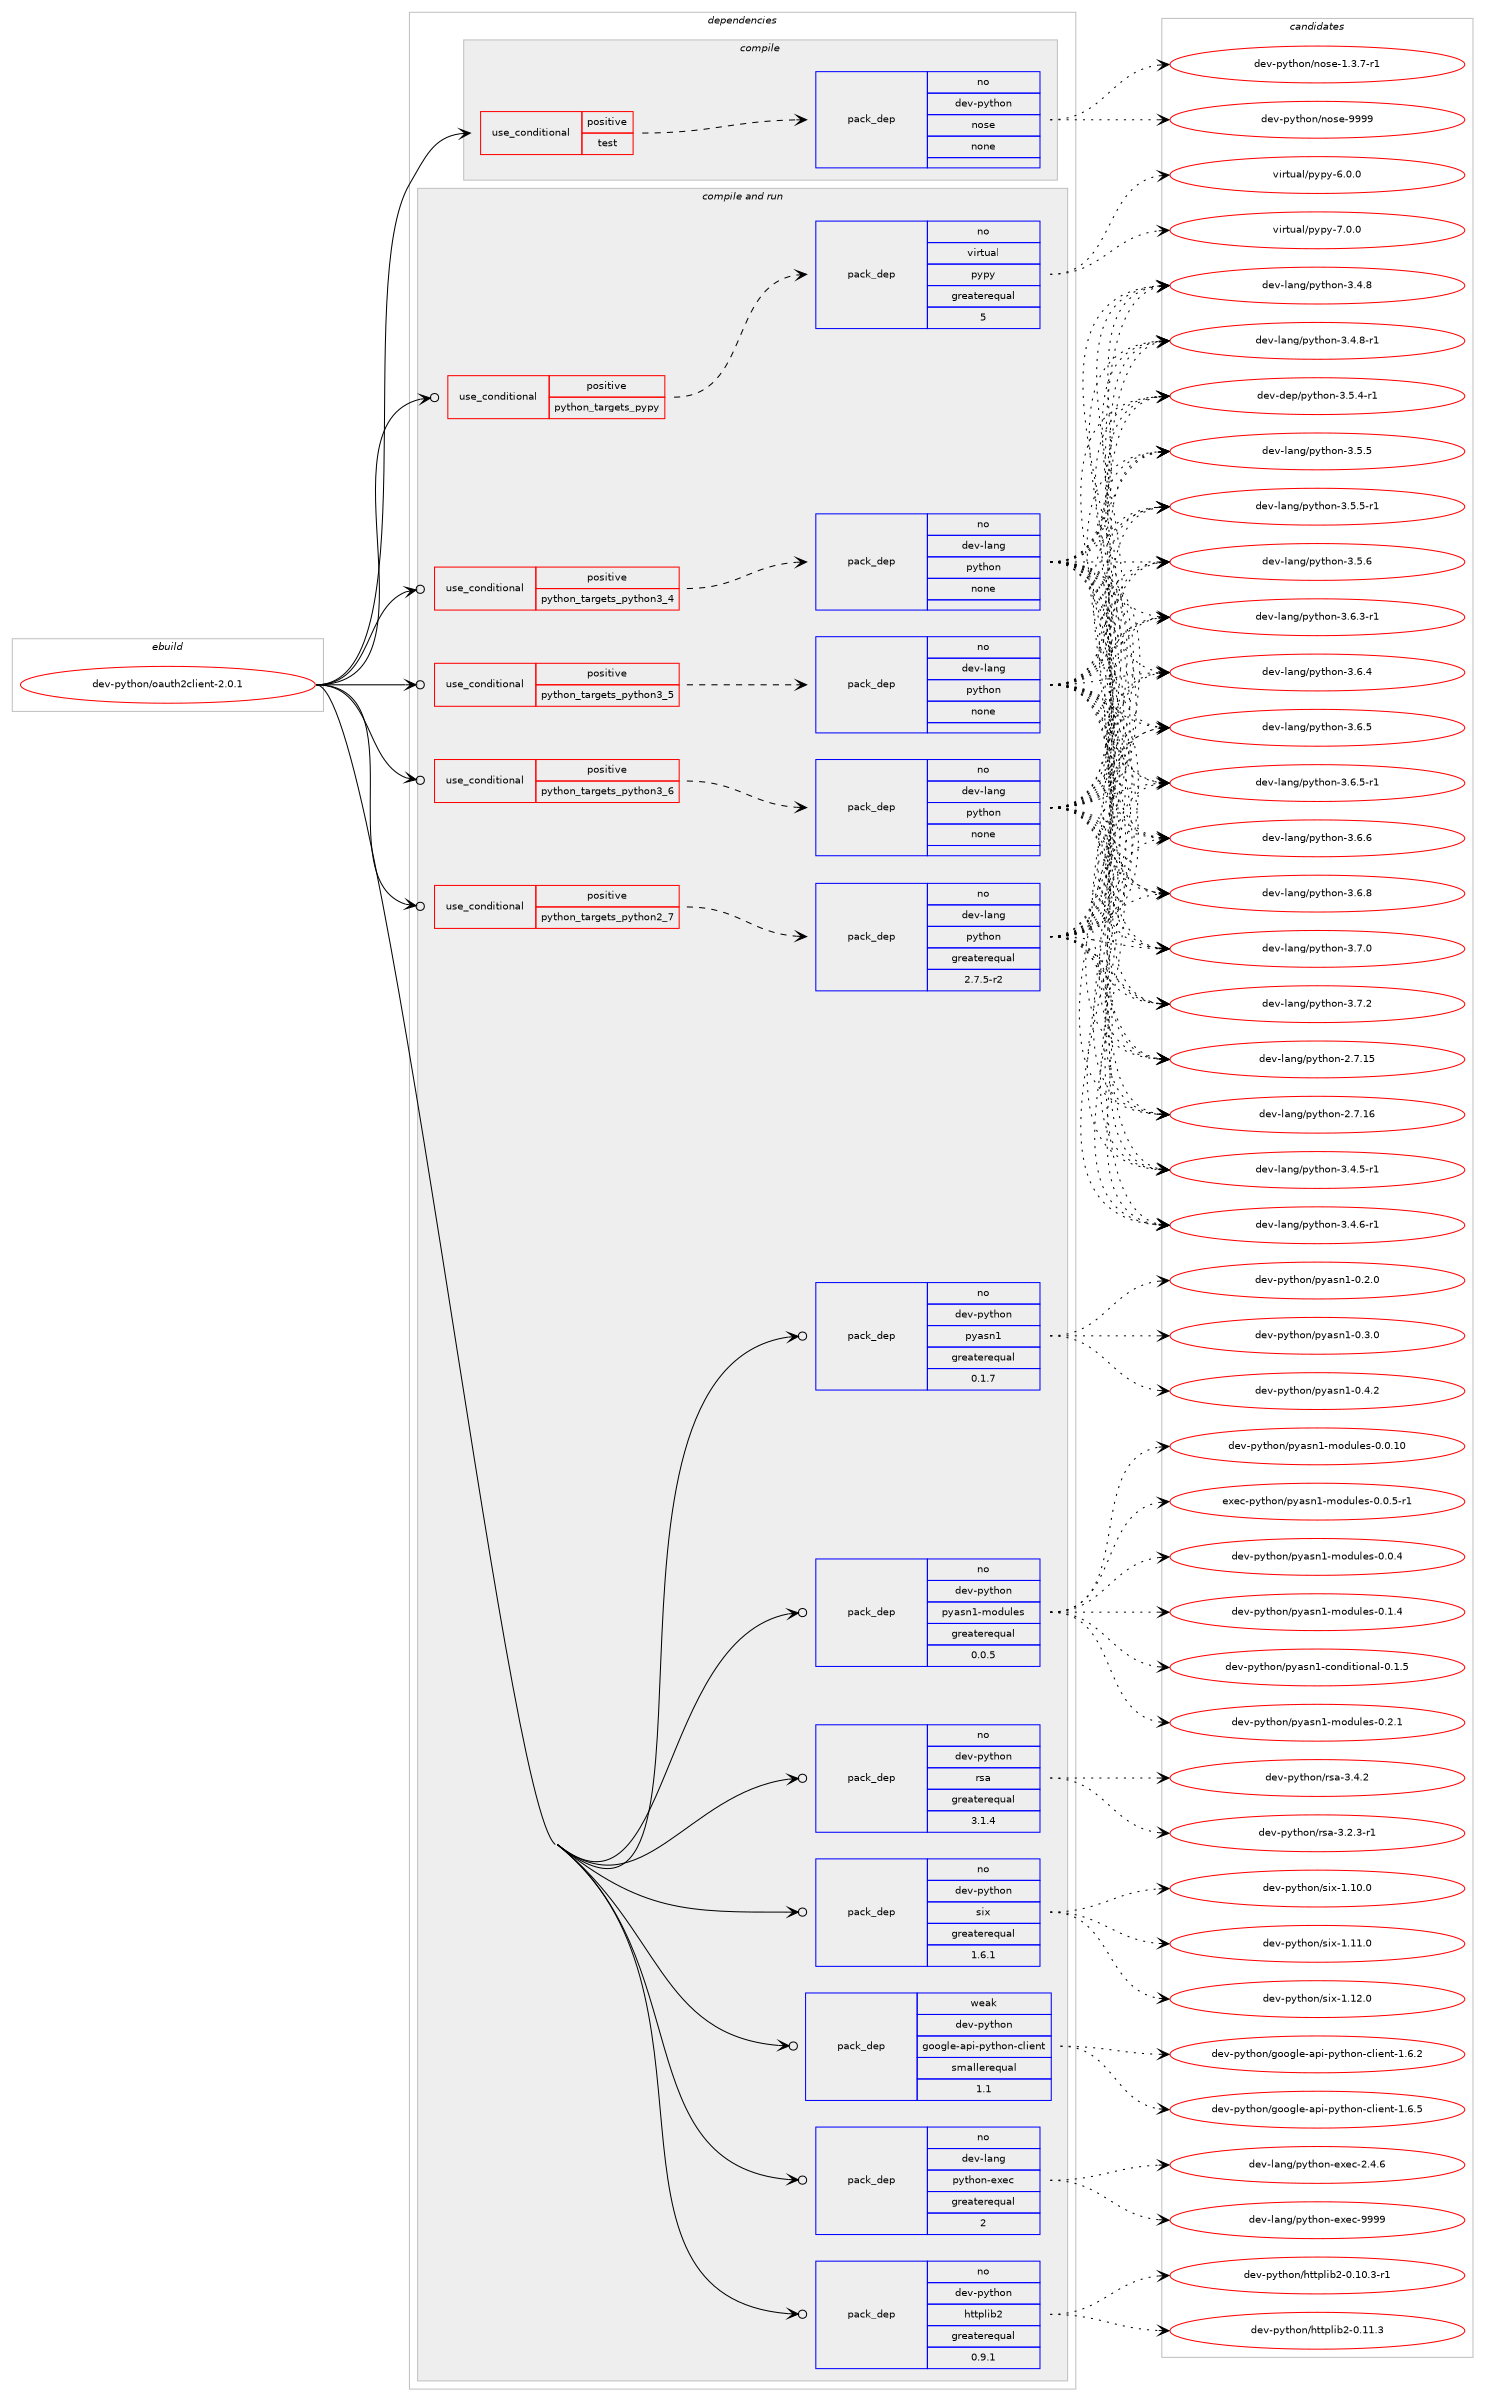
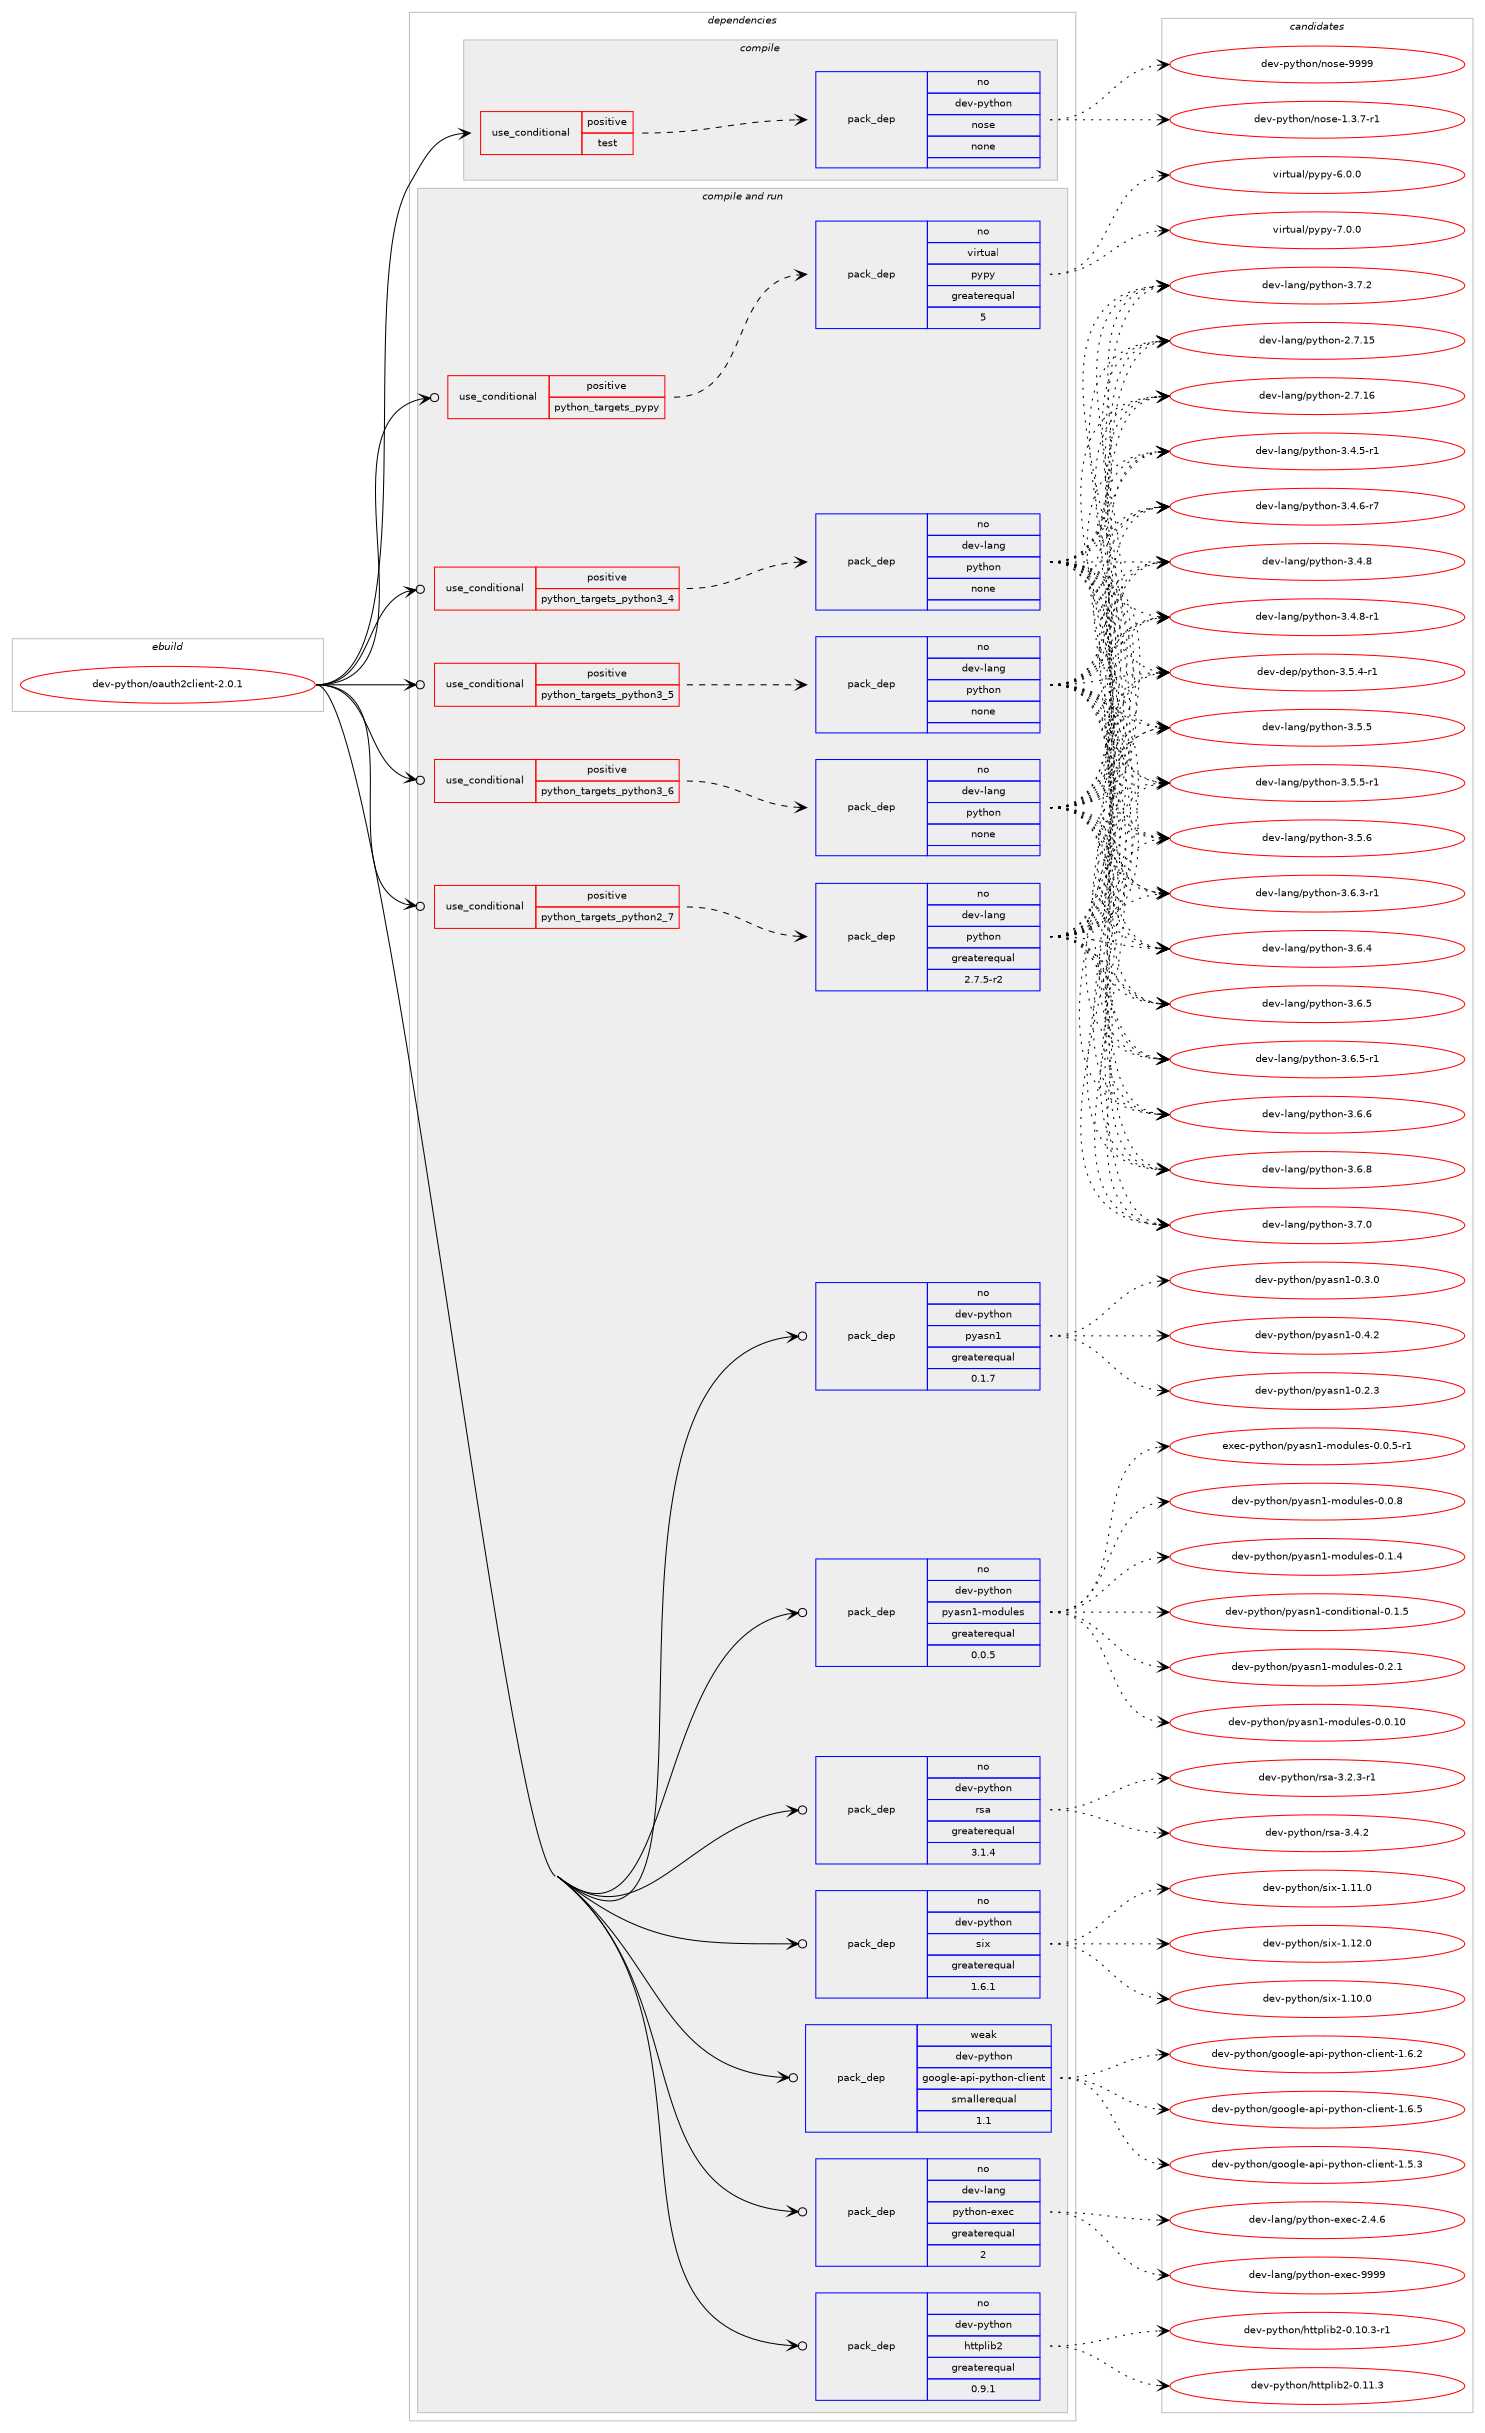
(1317, 1225) -> (1317, 507)
(1317, 1281) -> (1317, 1391)
(1317, 1557) -> (1317, 1502)
none -> (1317, 2165)
